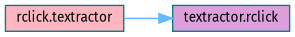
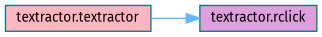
(65, 18) -> (78, 18)
